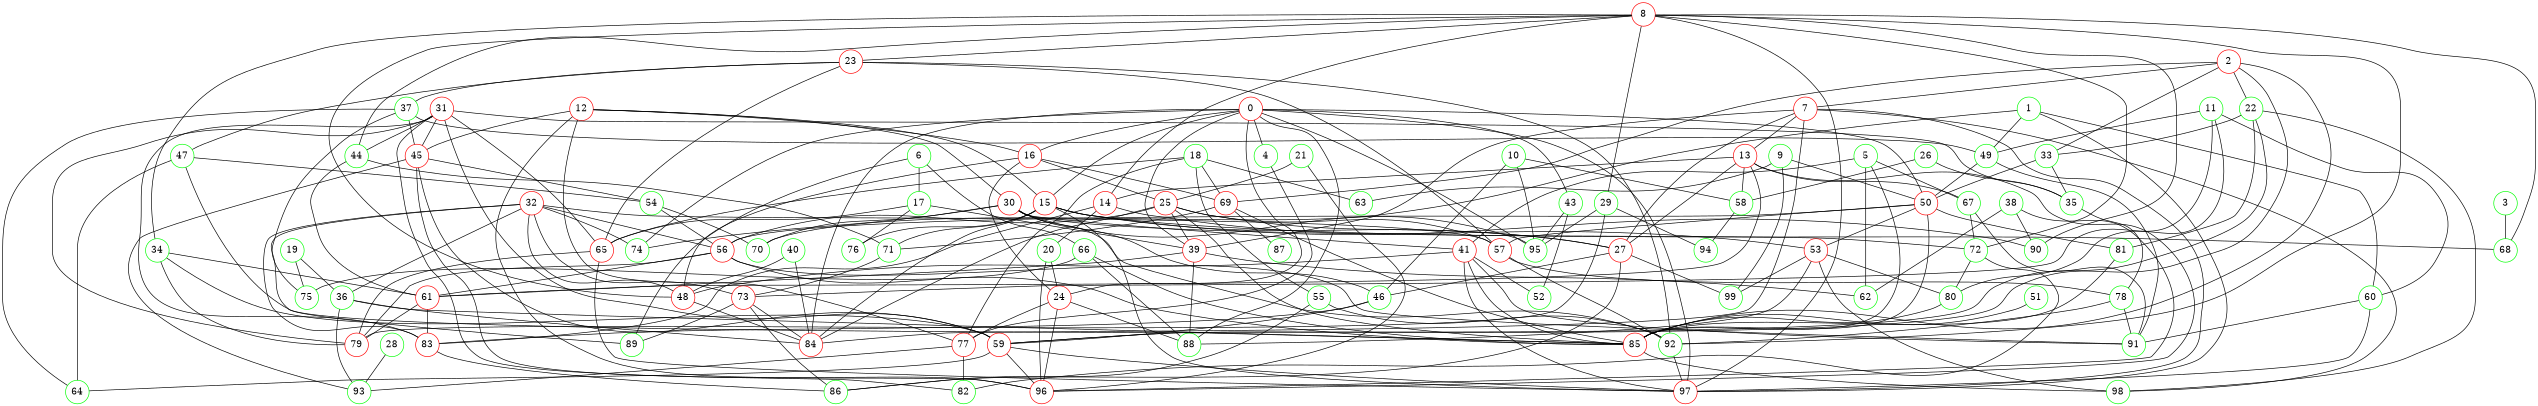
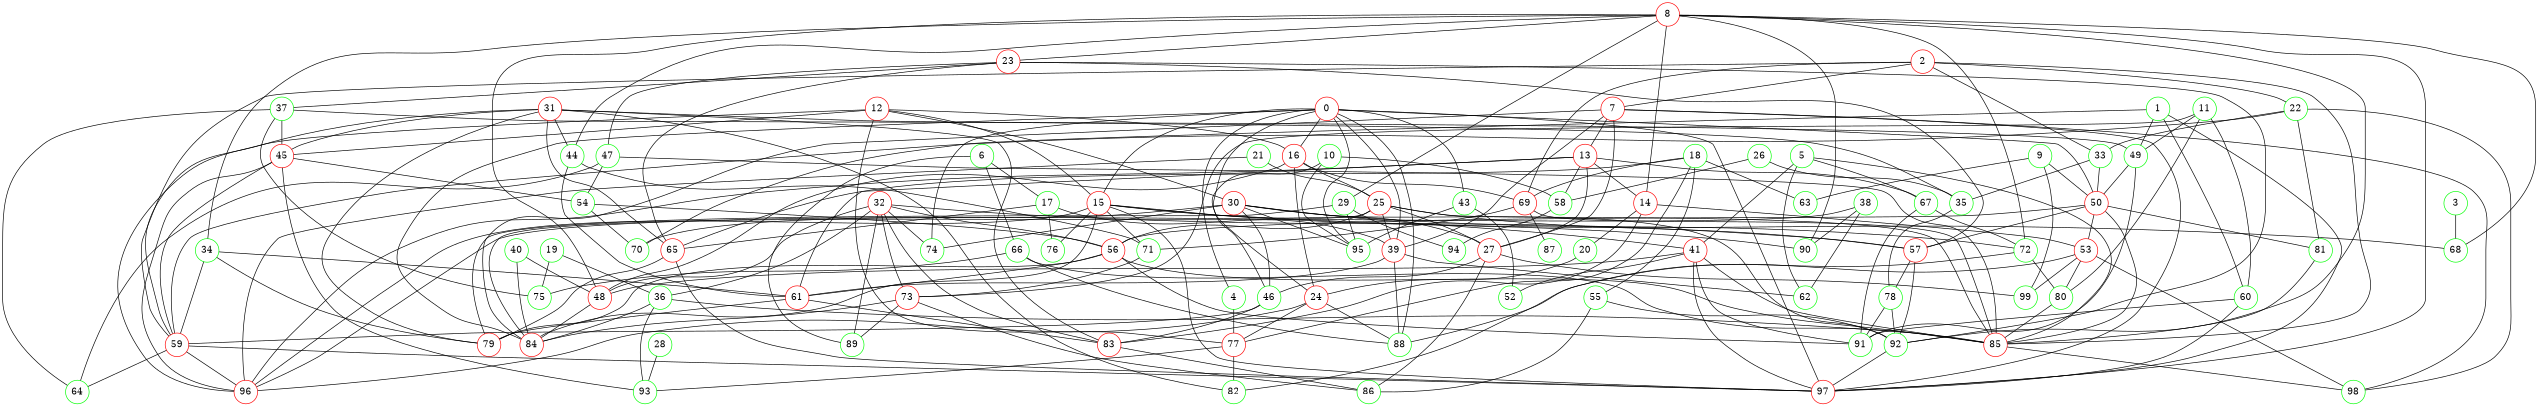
(2036, 298) -> none
(1040, 315) -> (474, 238)
